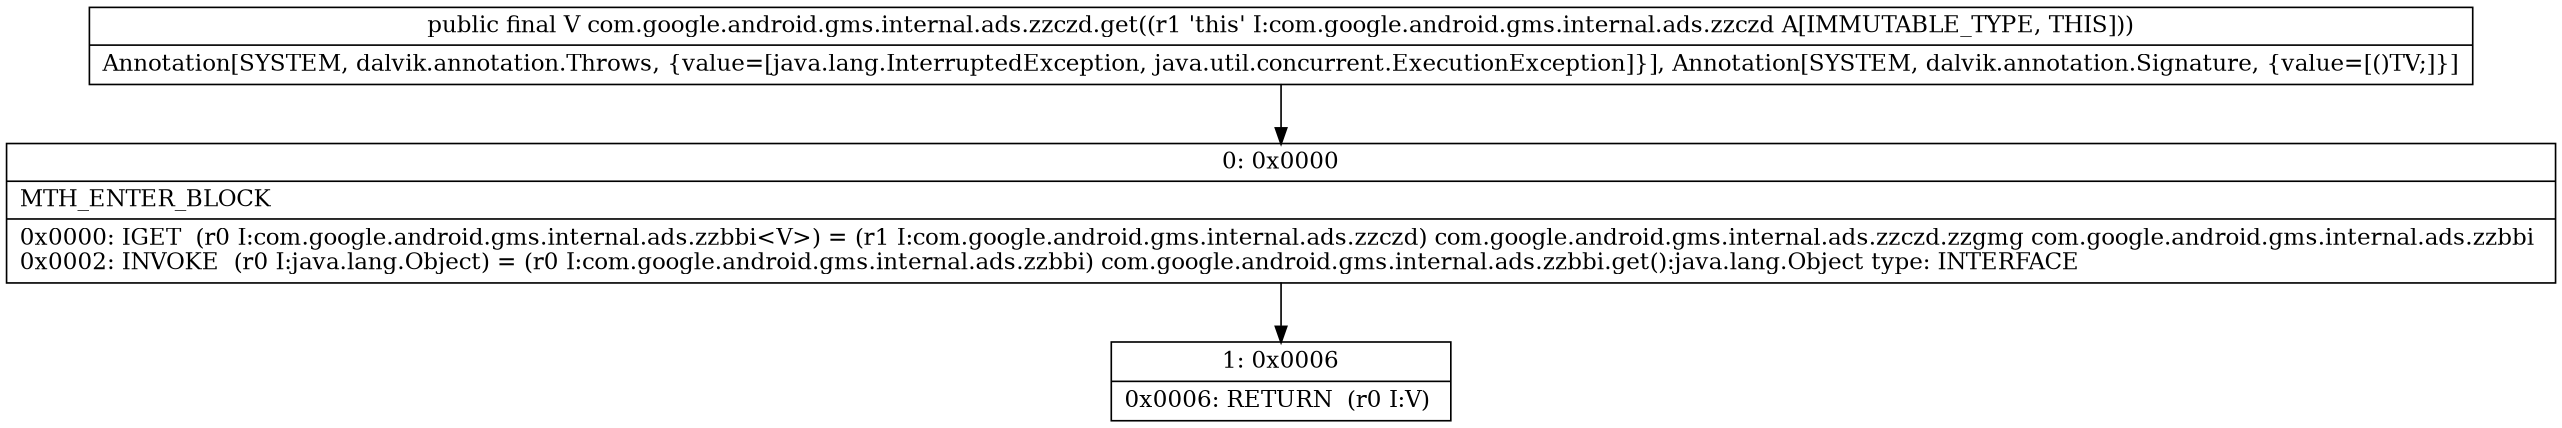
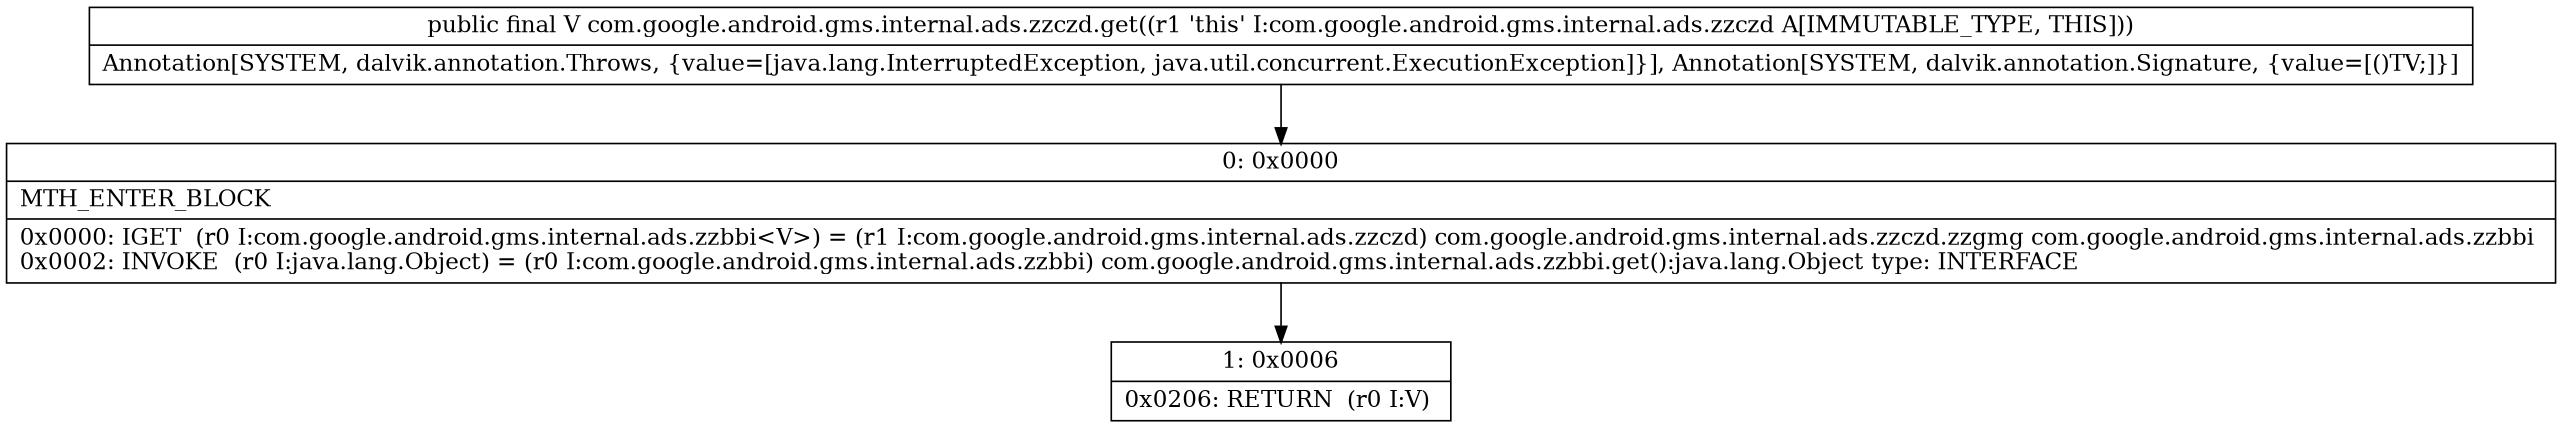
(1281, 400) -> (1281, 400)
